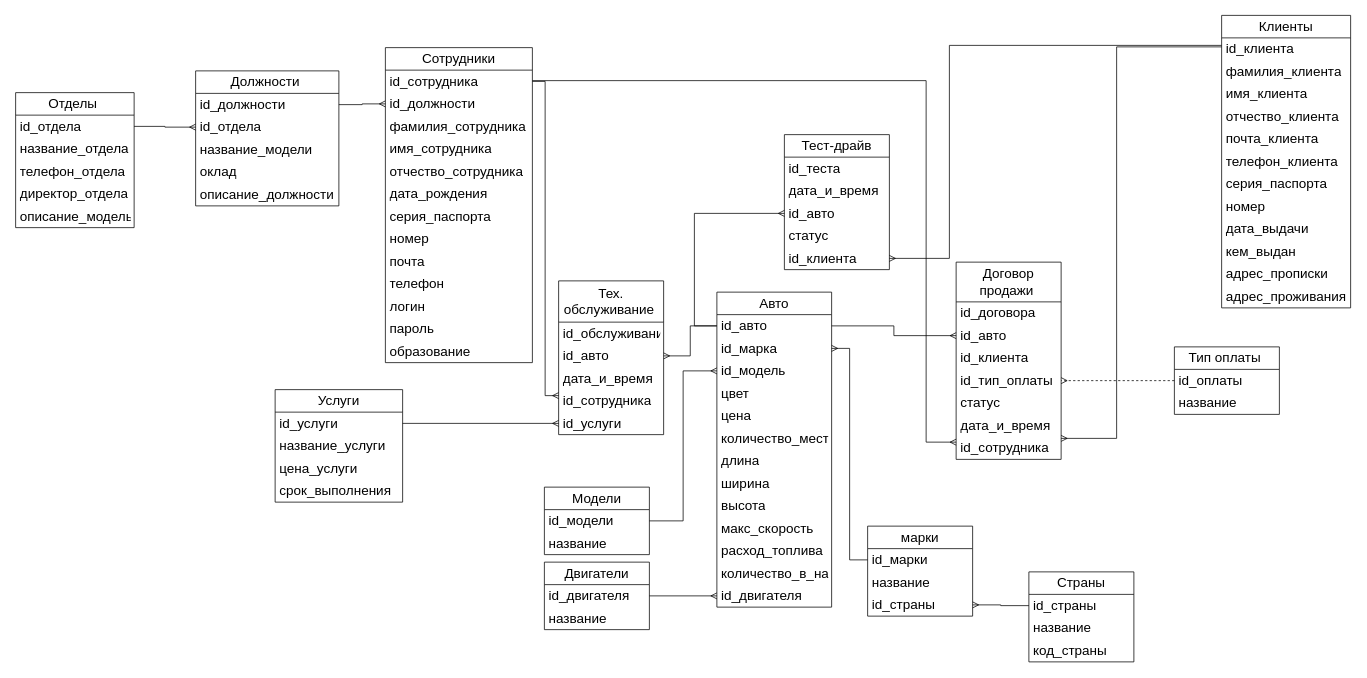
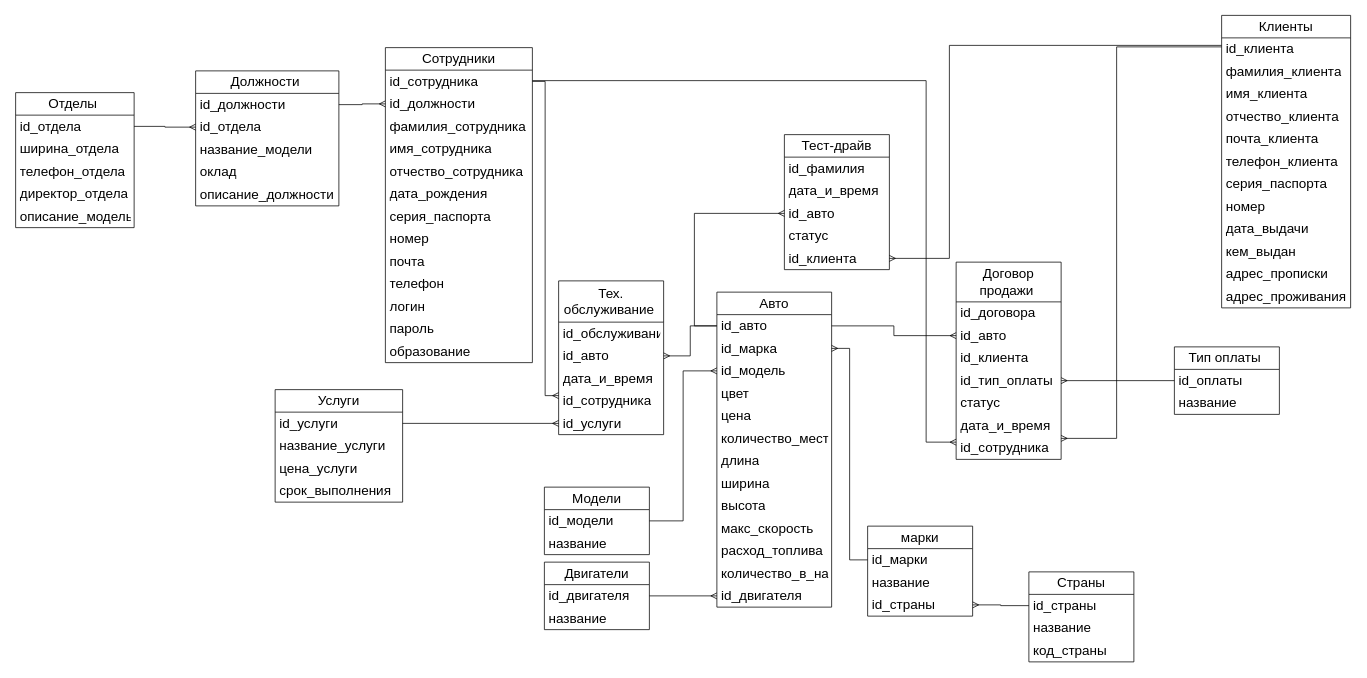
(75, 149) -> (69, 149)
(817, 168) -> (825, 168)
(1118, 381) -> (1118, 381)
